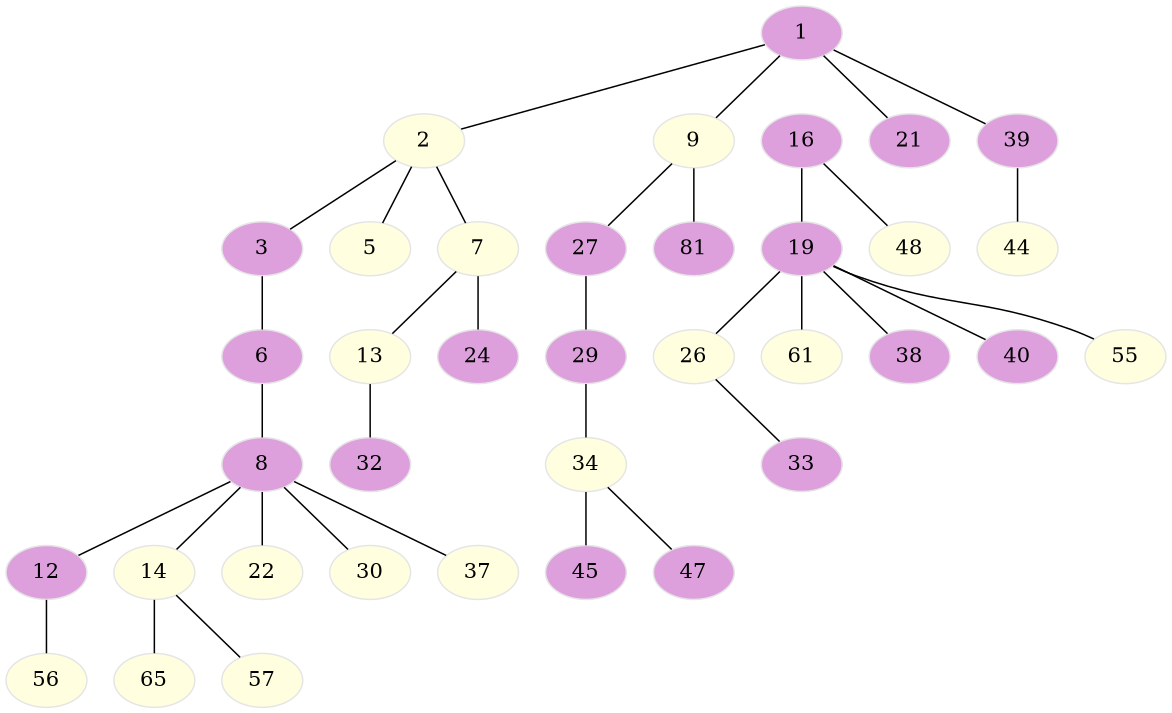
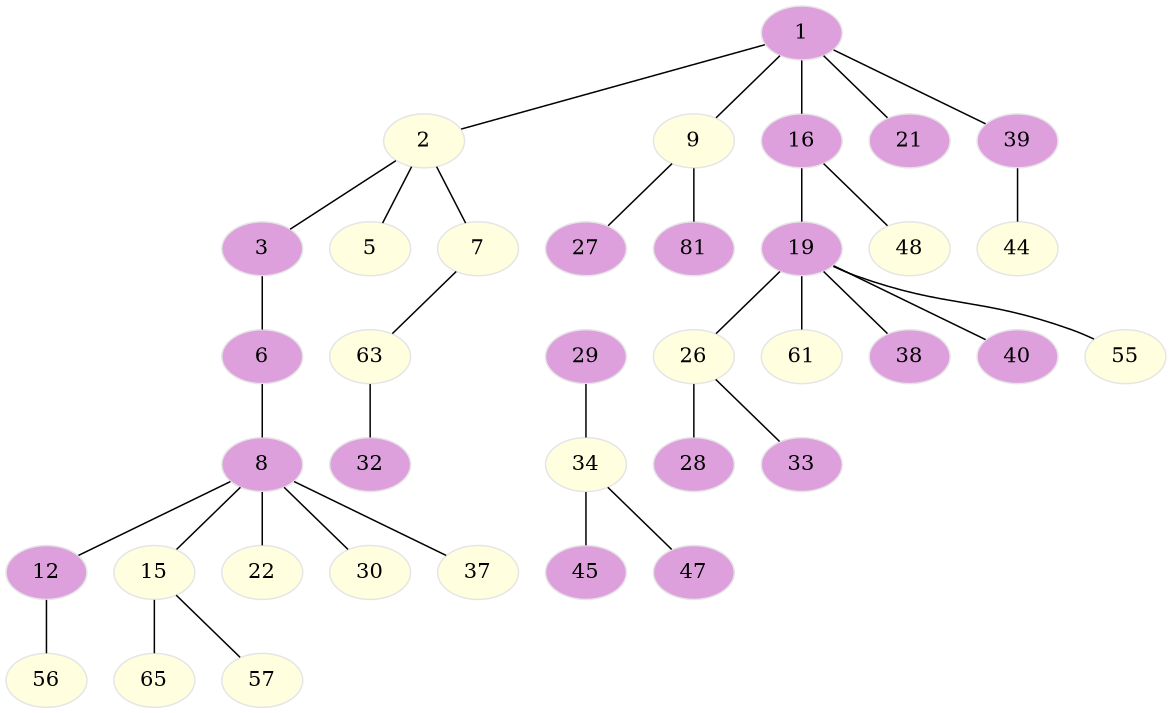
none -> (802, 87)
(586, 303) -> none
(370, 357) -> (370, 357)
(478, 357) -> none
none -> (694, 465)
(154, 572) -> (154, 572)
